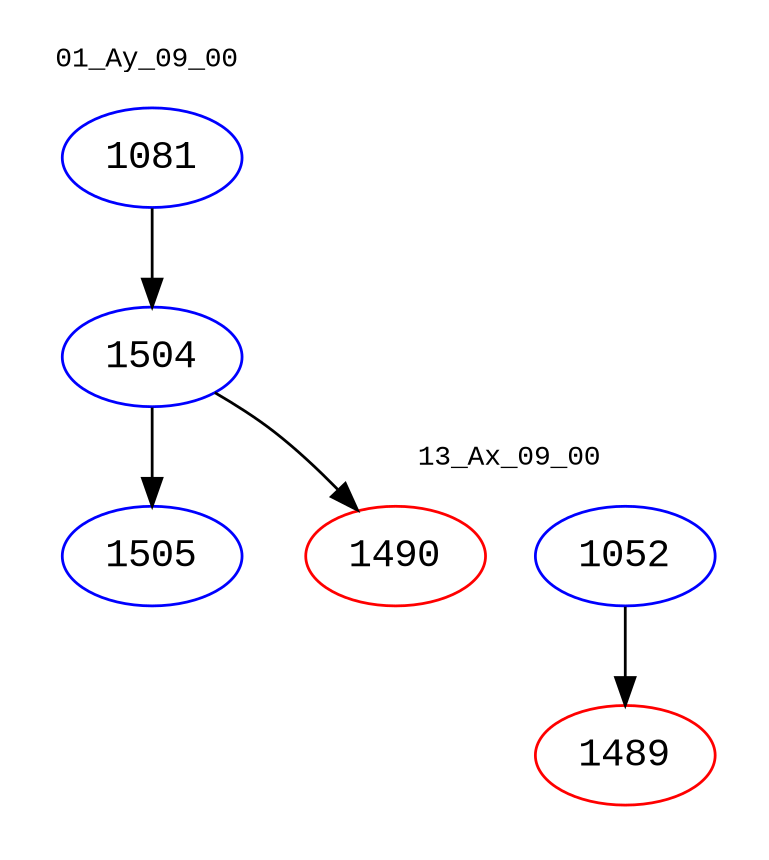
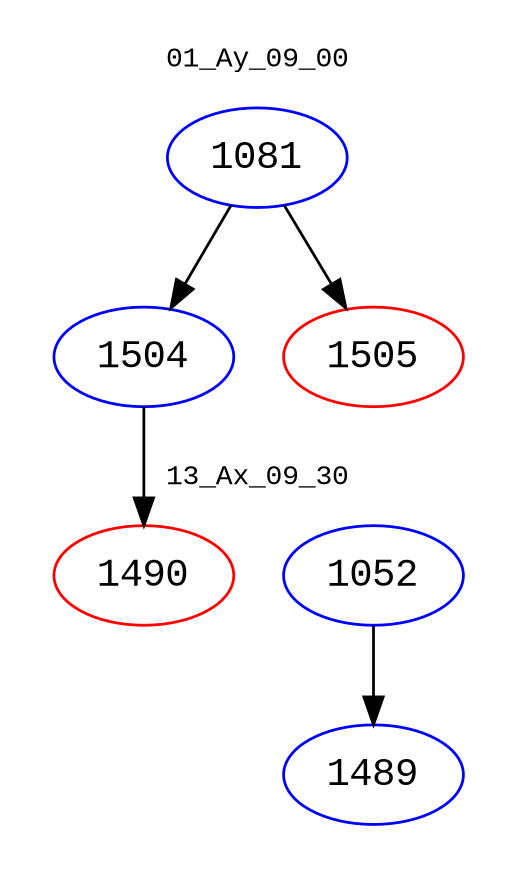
(152, 443) -> (308, 245)
(510, 458) -> (259, 477)
(152, 556) -> (374, 357)
(625, 755) -> (374, 775)
